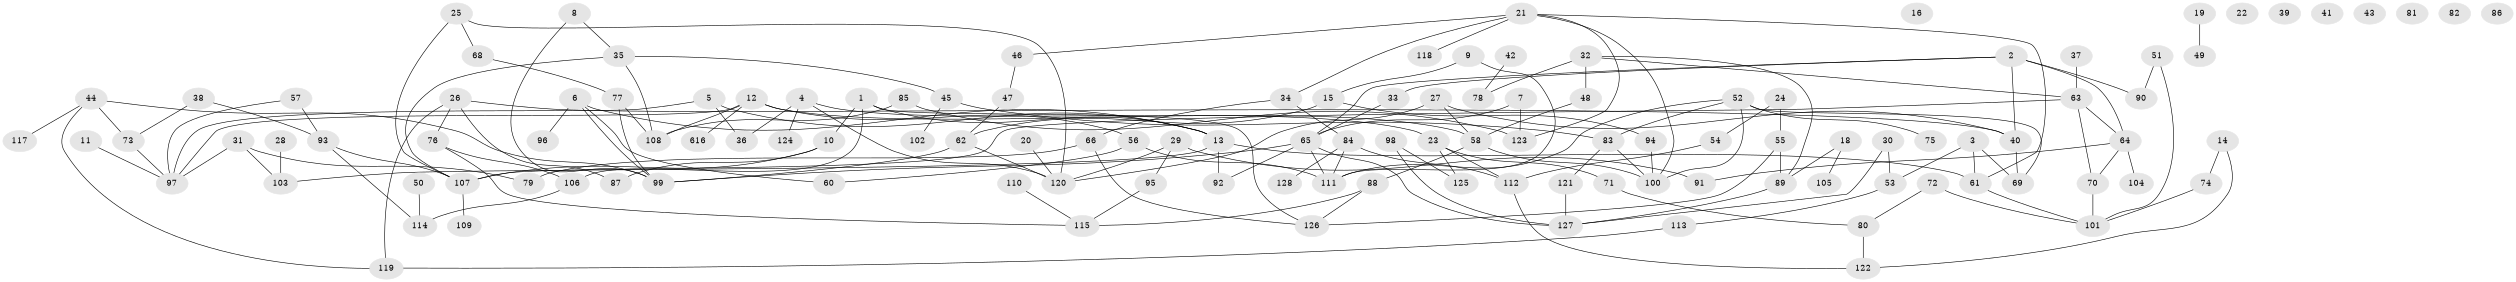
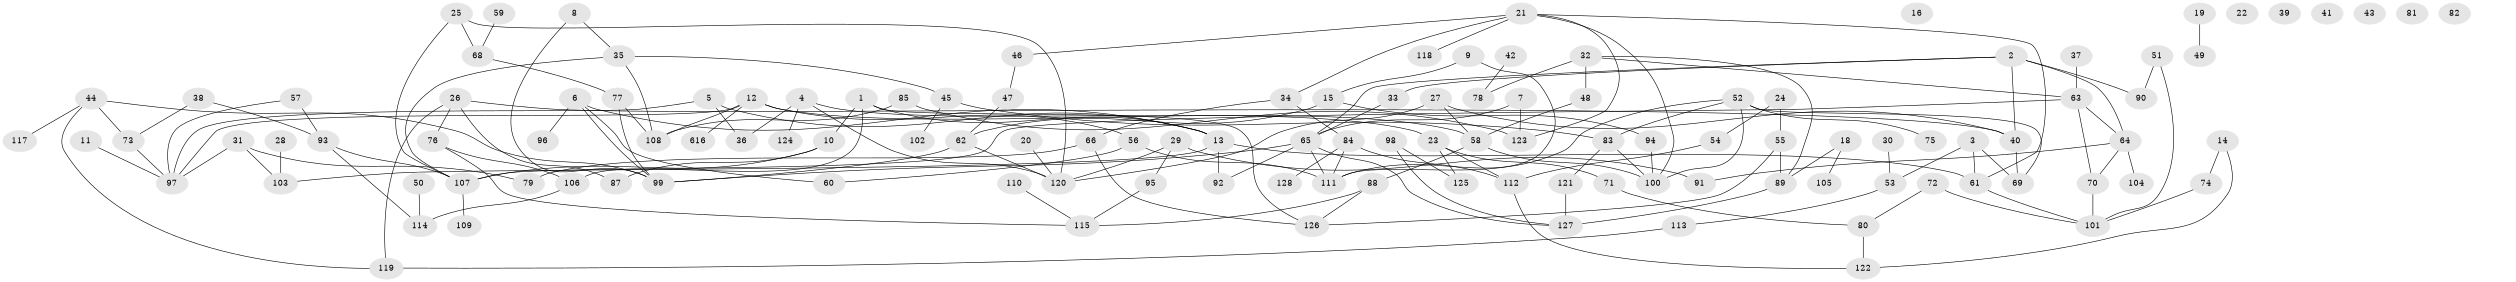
none -> (499, 14)
(2497, 14) -> none
(1742, 206) -> none
